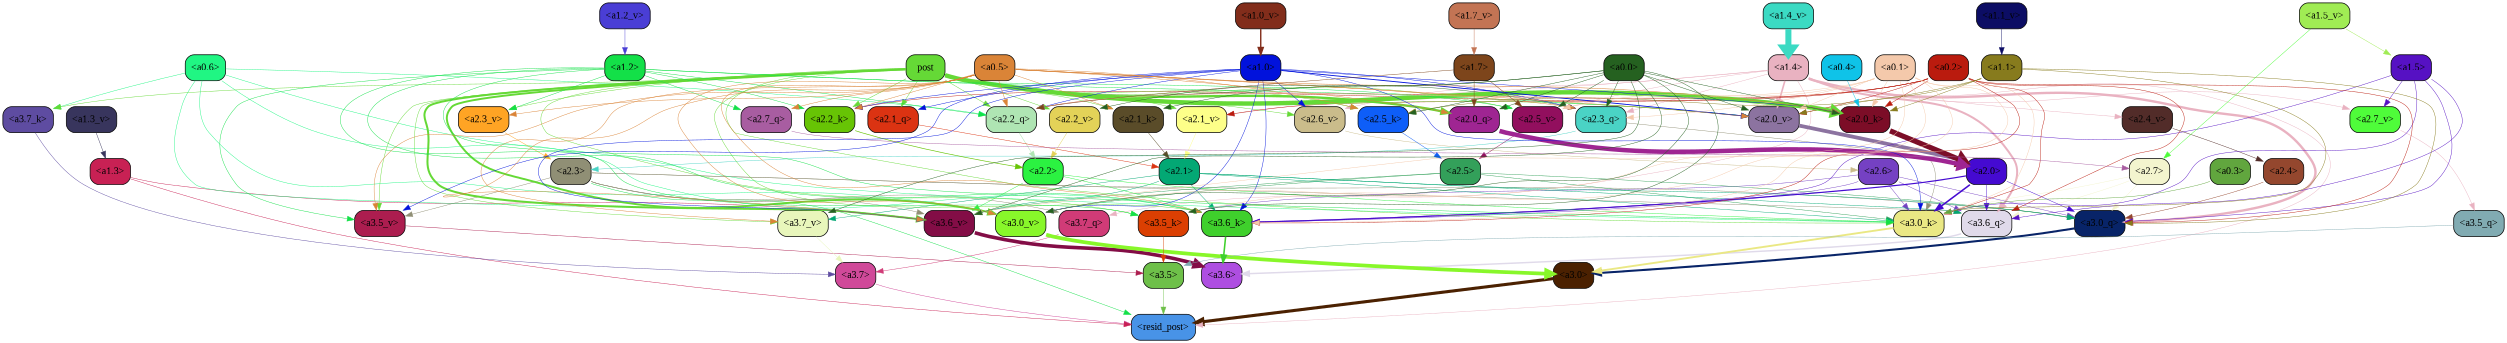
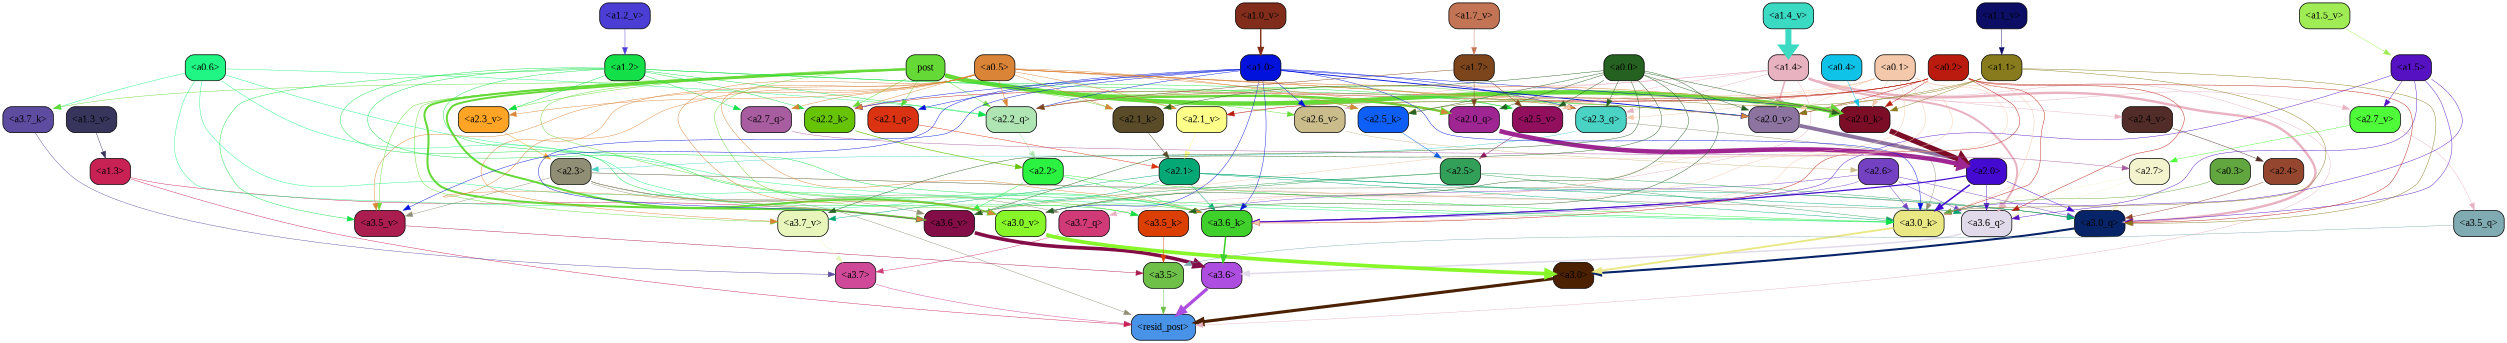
none -> (1093, 87)
(1257, 90) -> (1257, 90)
(2222, 107) -> (2263, 142)
(1075, 120) -> none
(962, 175) -> none
(864, 219) -> (864, 219)
none -> (1195, 299)
